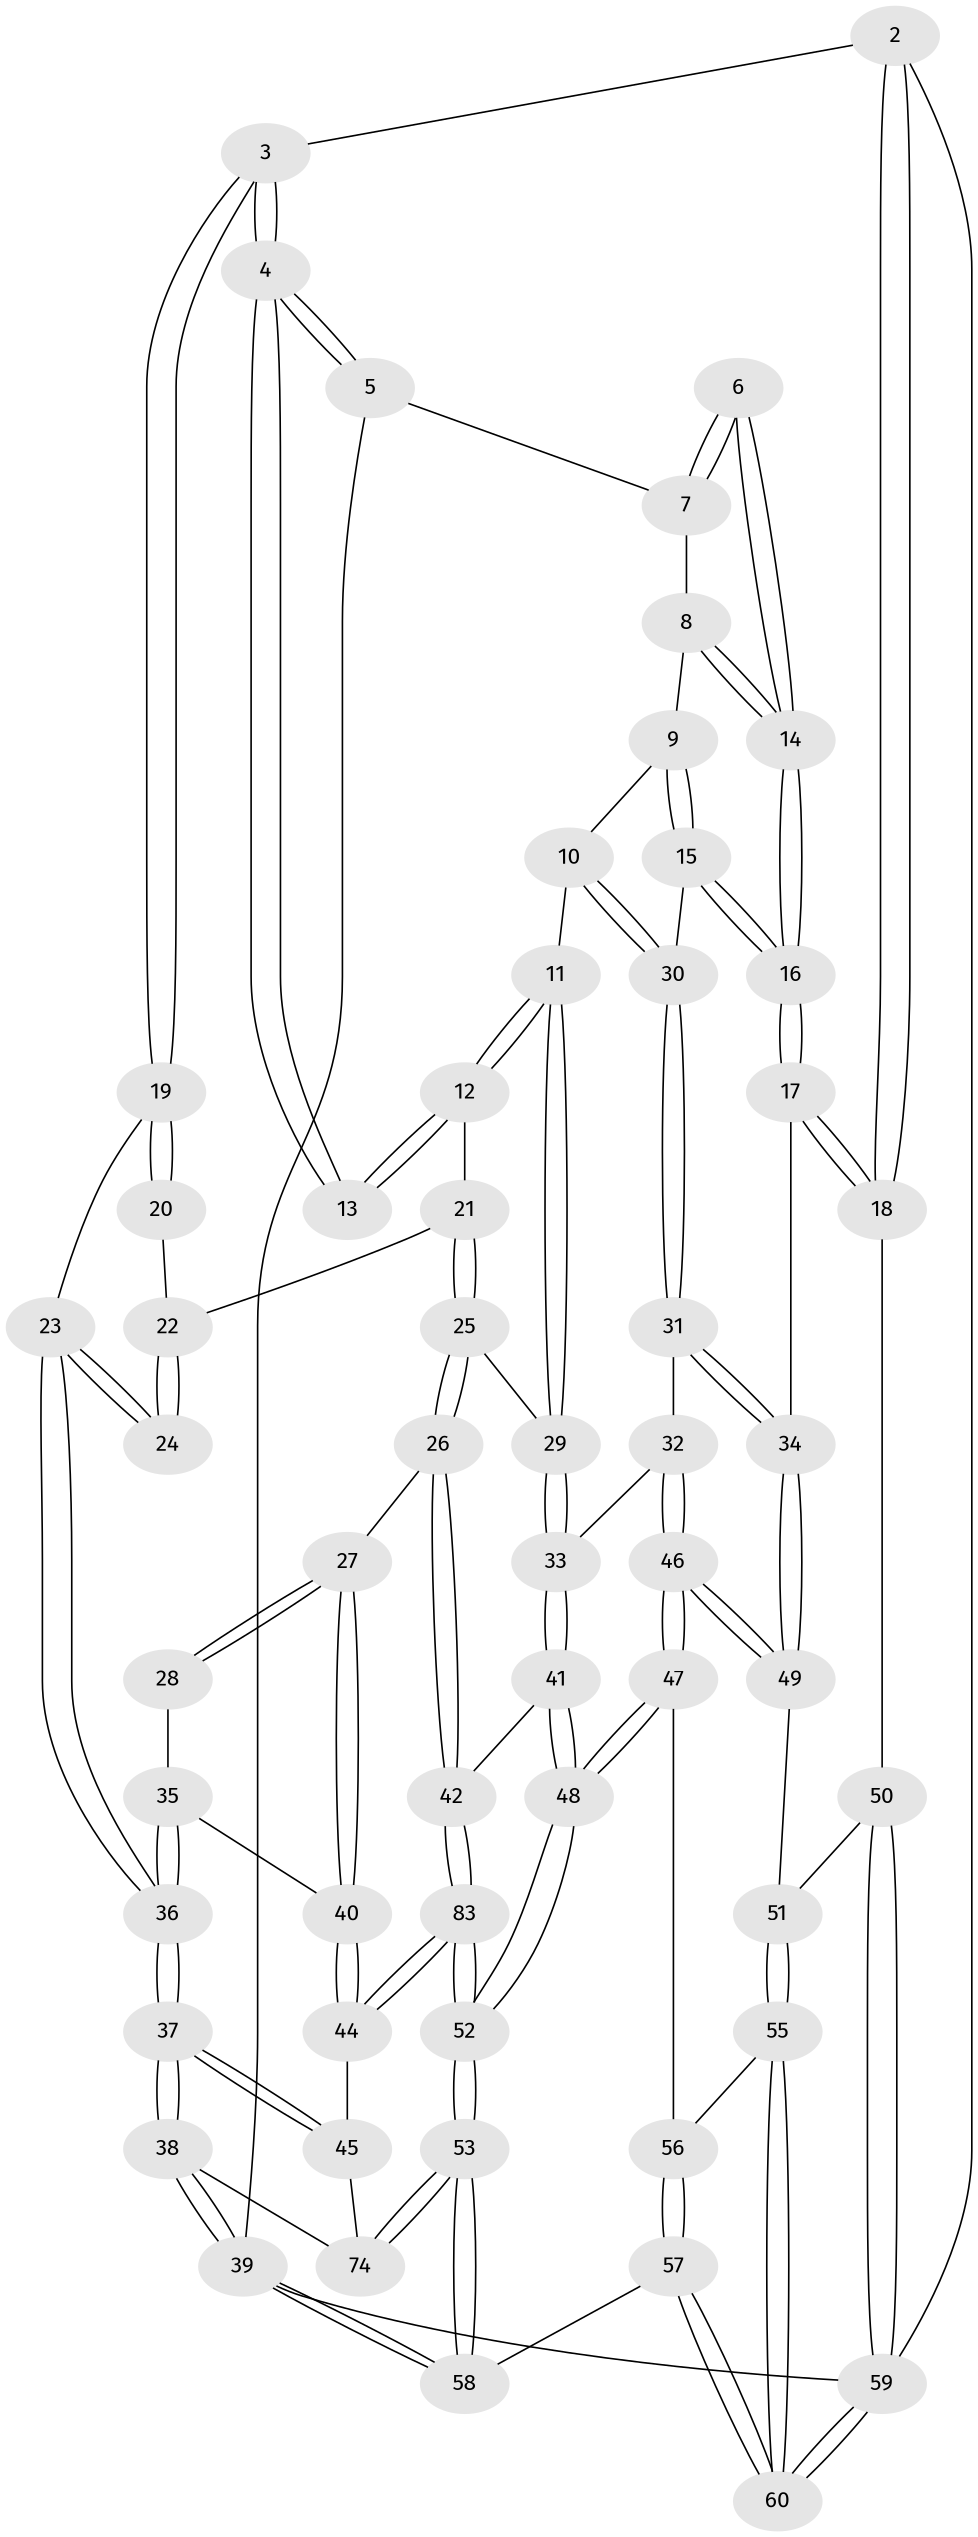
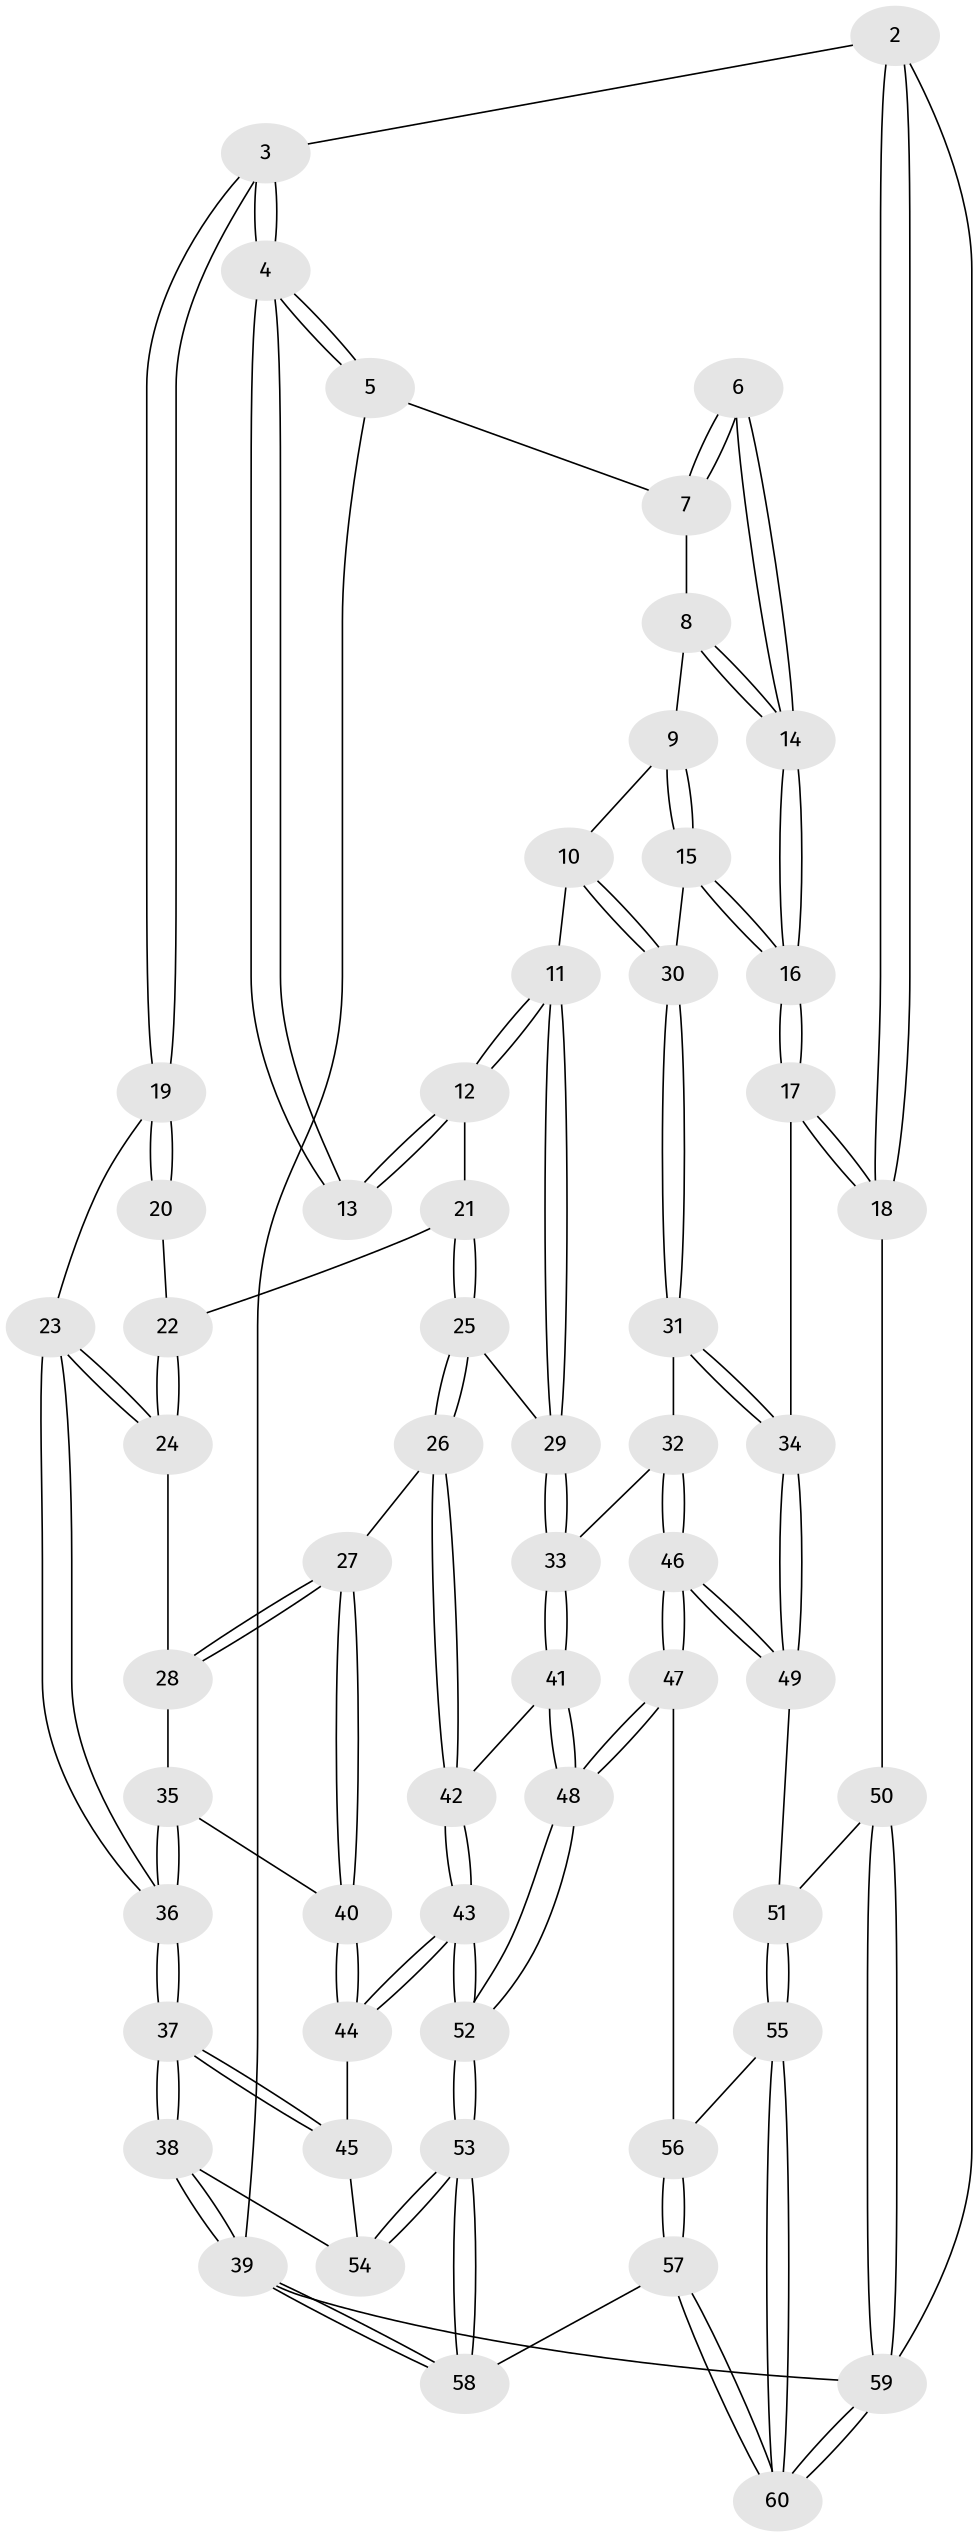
none -> (168, 1562)
(465, 1914) -> (465, 1914)
(360, 2266) -> (360, 2266)
